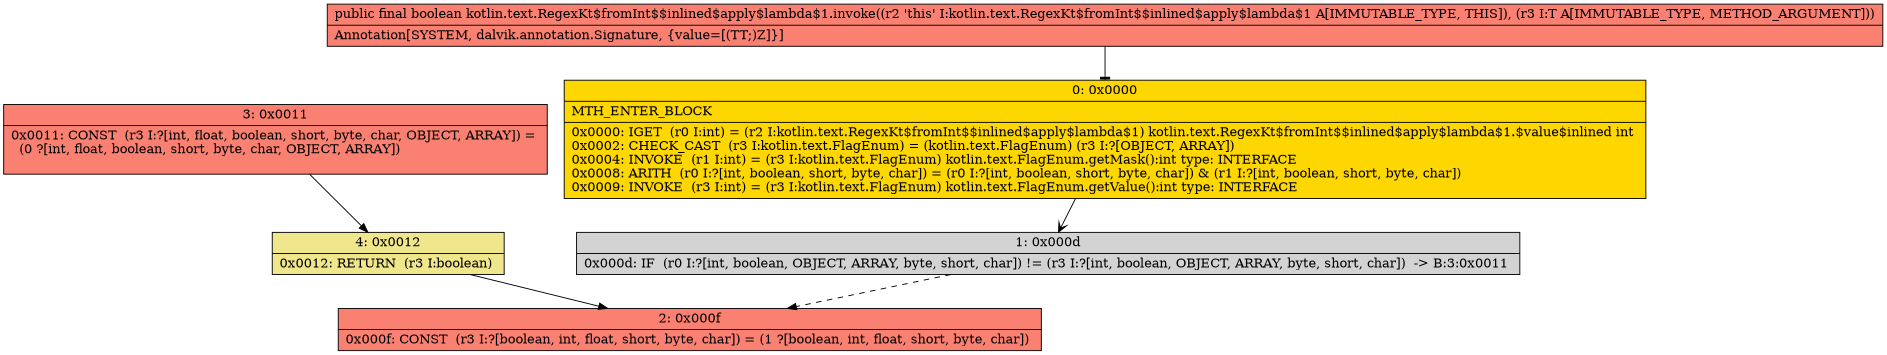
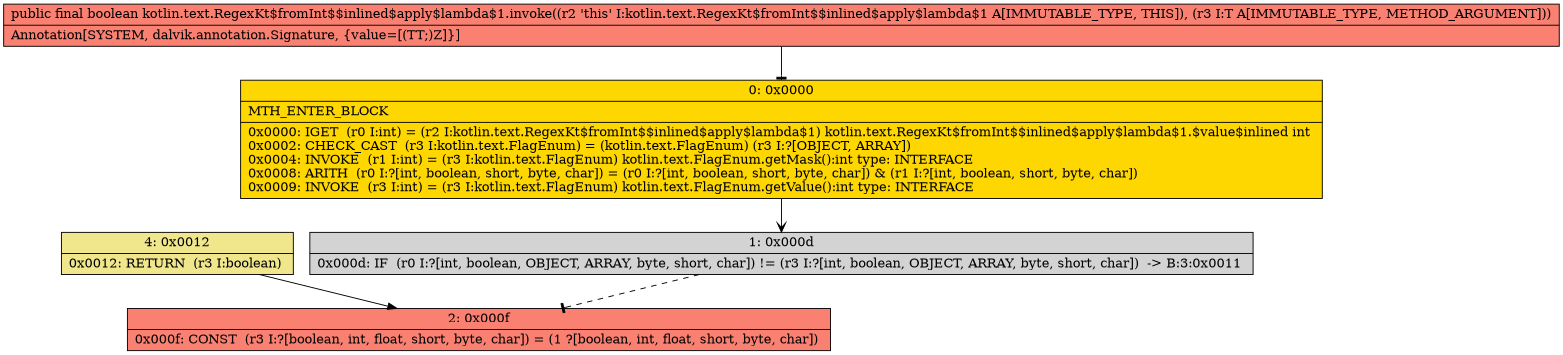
(275, 139) -> none
(874, 291) -> (632, 291)
